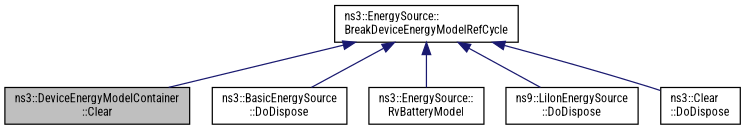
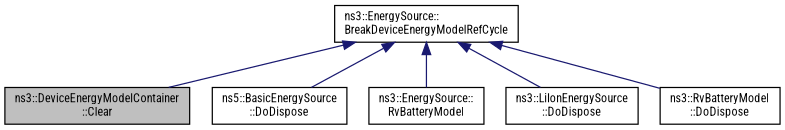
(280, 106) -> (280, 106)
(572, 106) -> (572, 106)
(701, 106) -> (720, 106)
